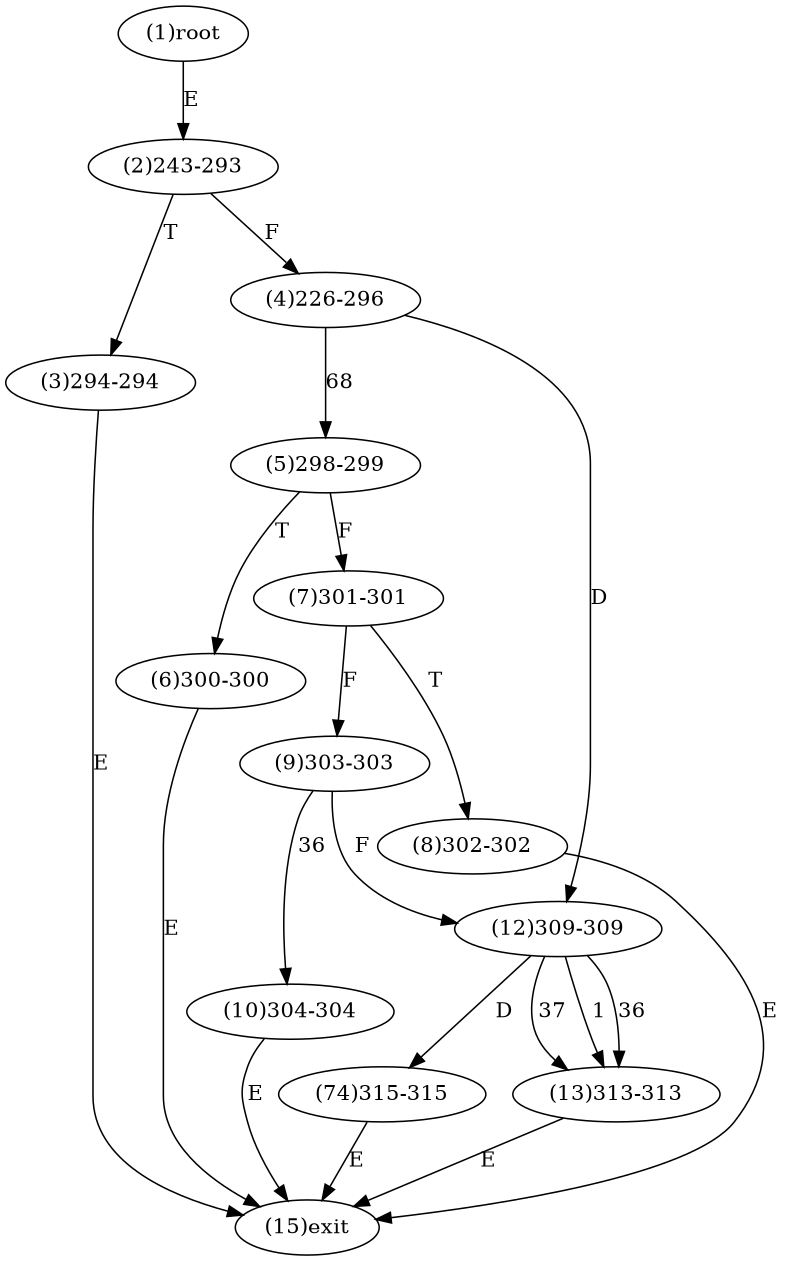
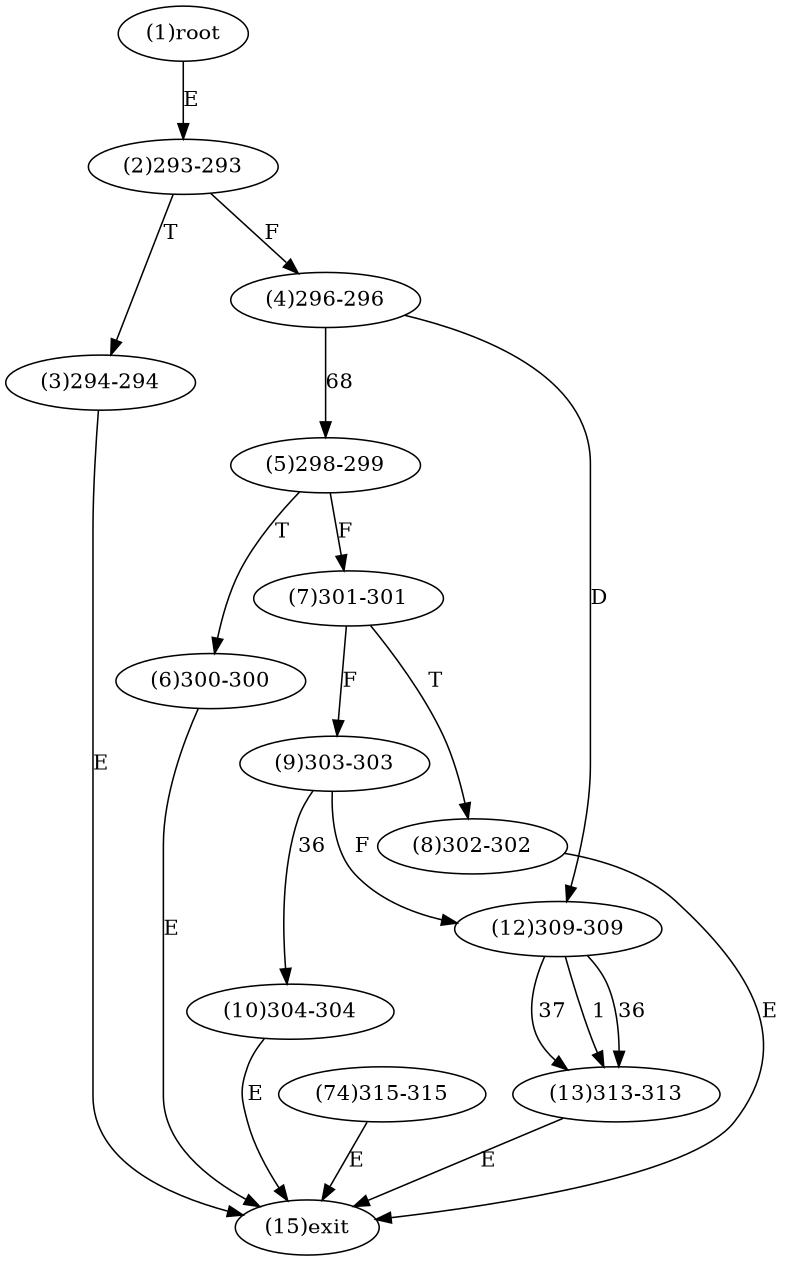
(183, 167) -> (183, 167)
(326, 300) -> (326, 300)
(476, 1006) -> none
